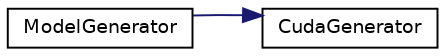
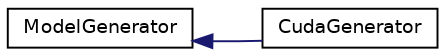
(218, 15) -> (237, 41)
